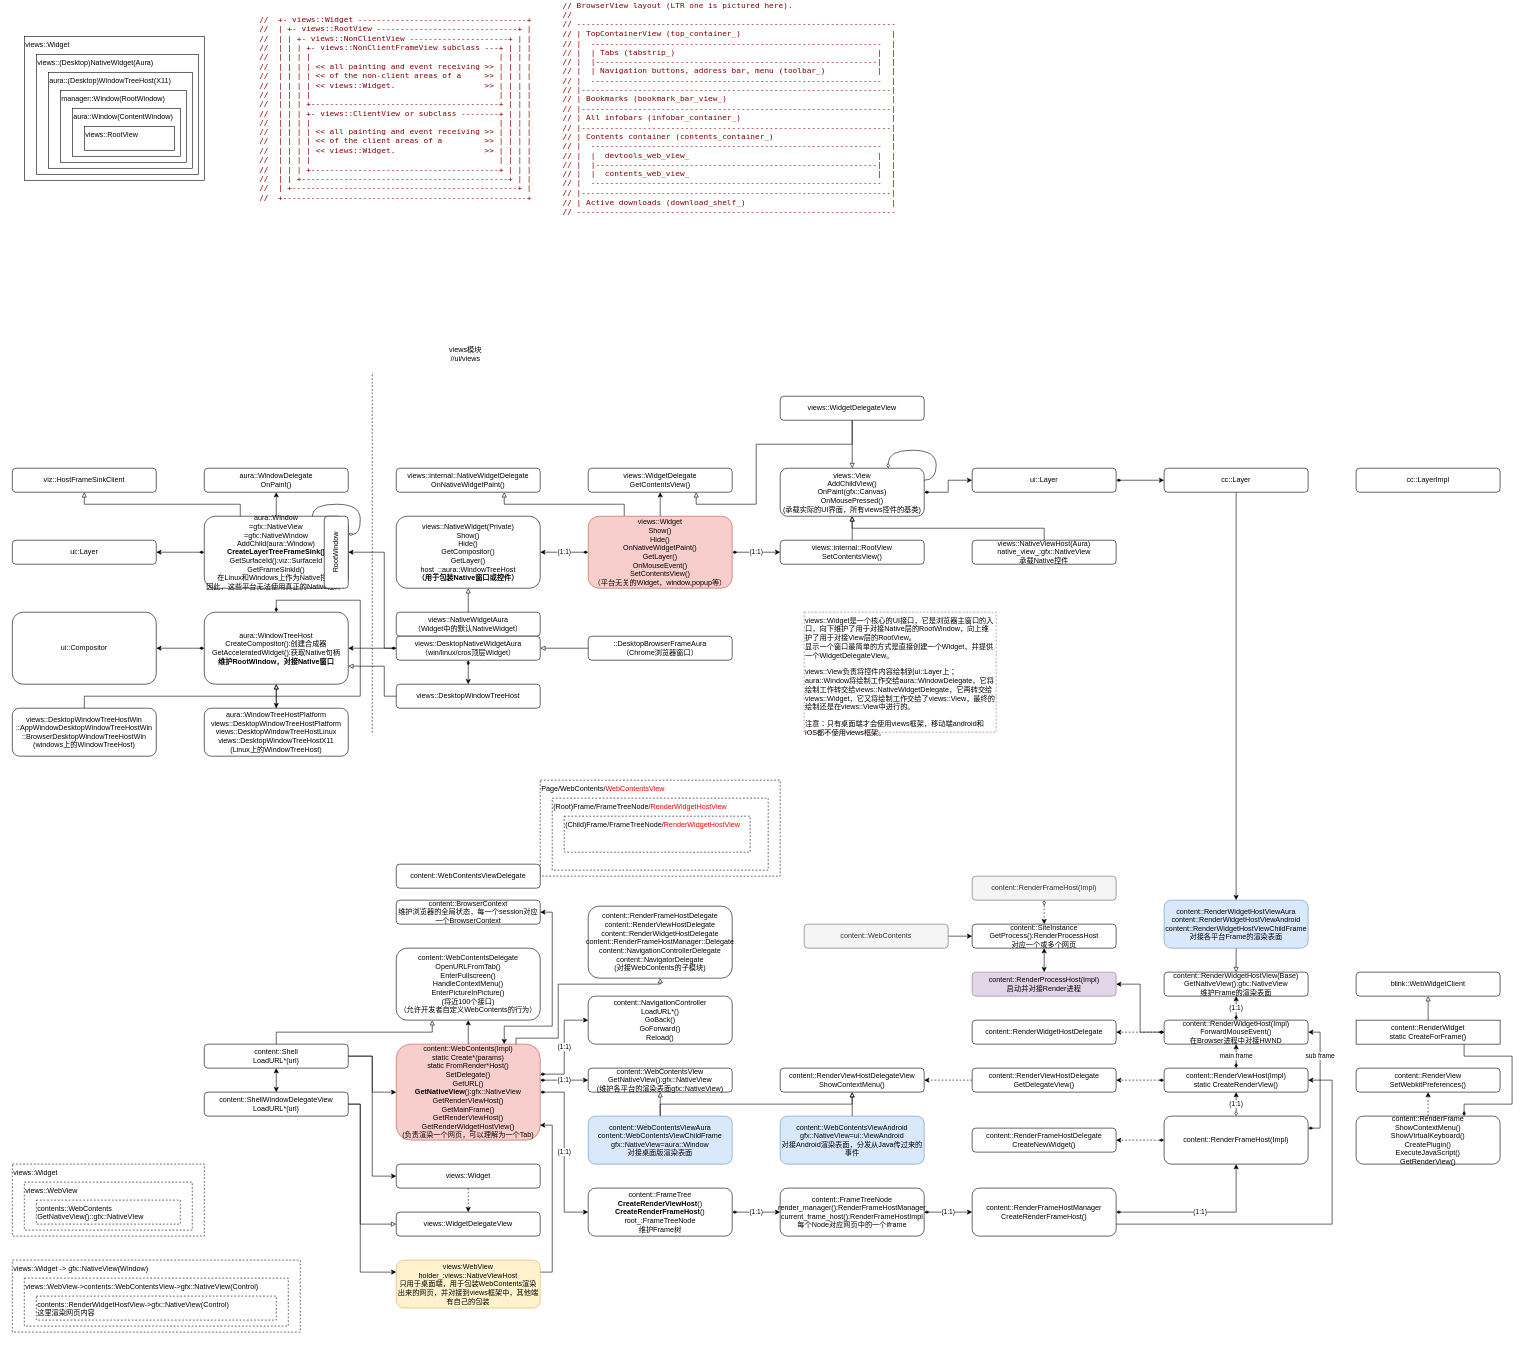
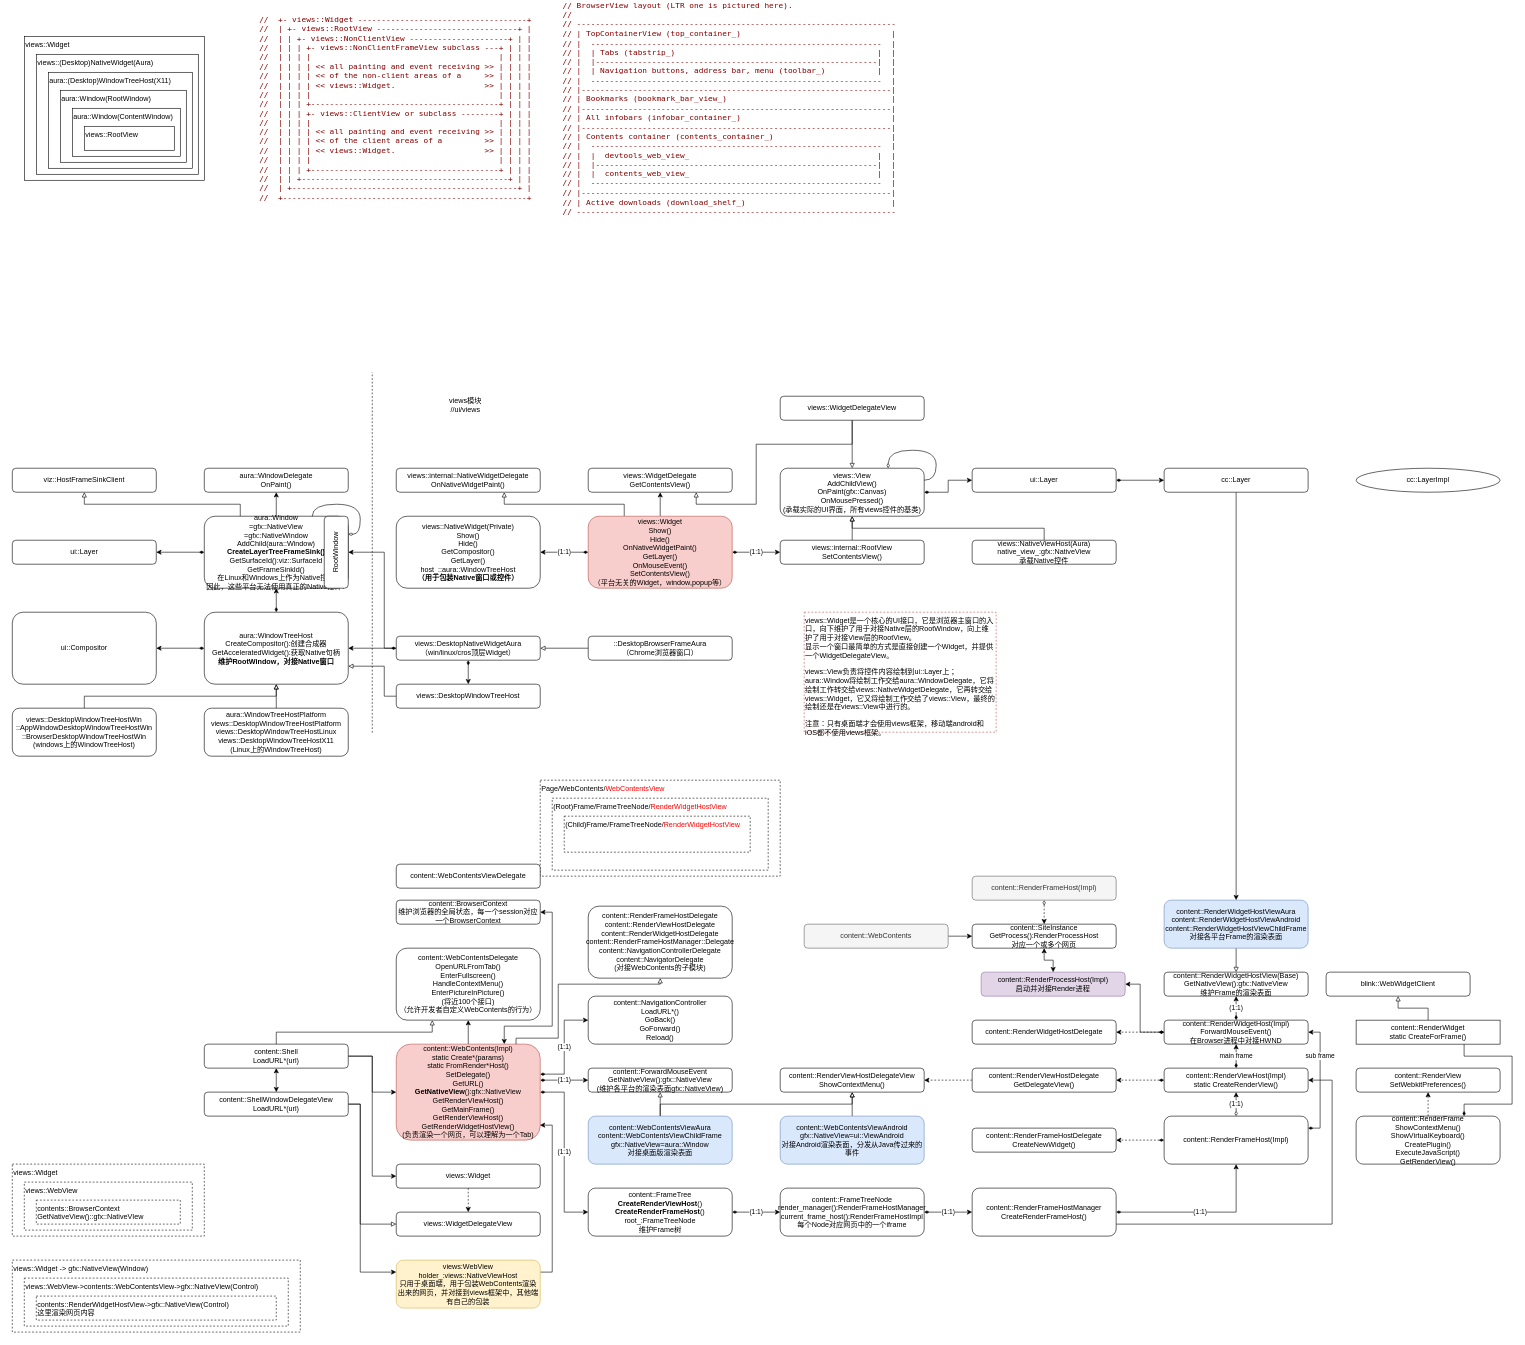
(112, 99) -> (106, 99)
(465, 354) -> (465, 405)
(1428, 480) -> (1428, 480)
(468, 603) -> none
(468, 624) -> none
(360, 646) -> (276, 593)
(1044, 984) -> (1053, 984)
(1428, 984) -> (1398, 984)
(660, 1080) -> (660, 1080)
(95, 1213) -> (95, 1213)
